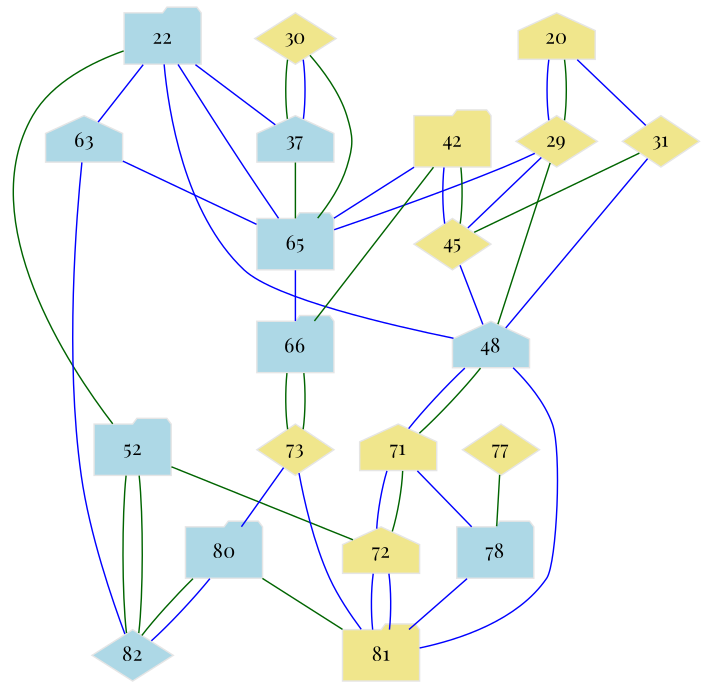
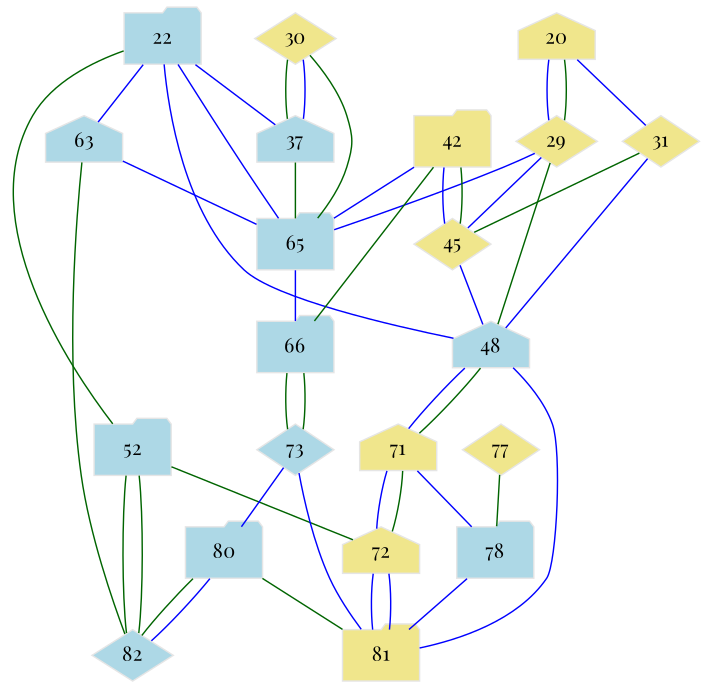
(75, 401) -> (75, 401)
(295, 450) -> (295, 450)
